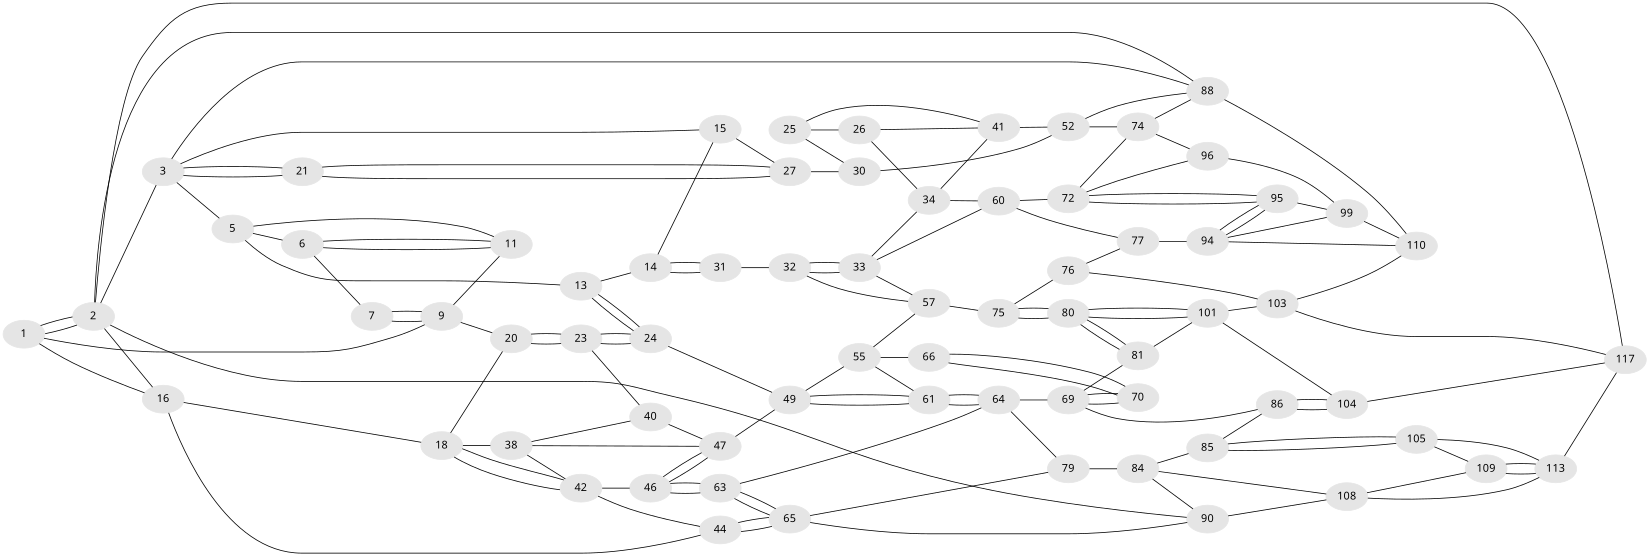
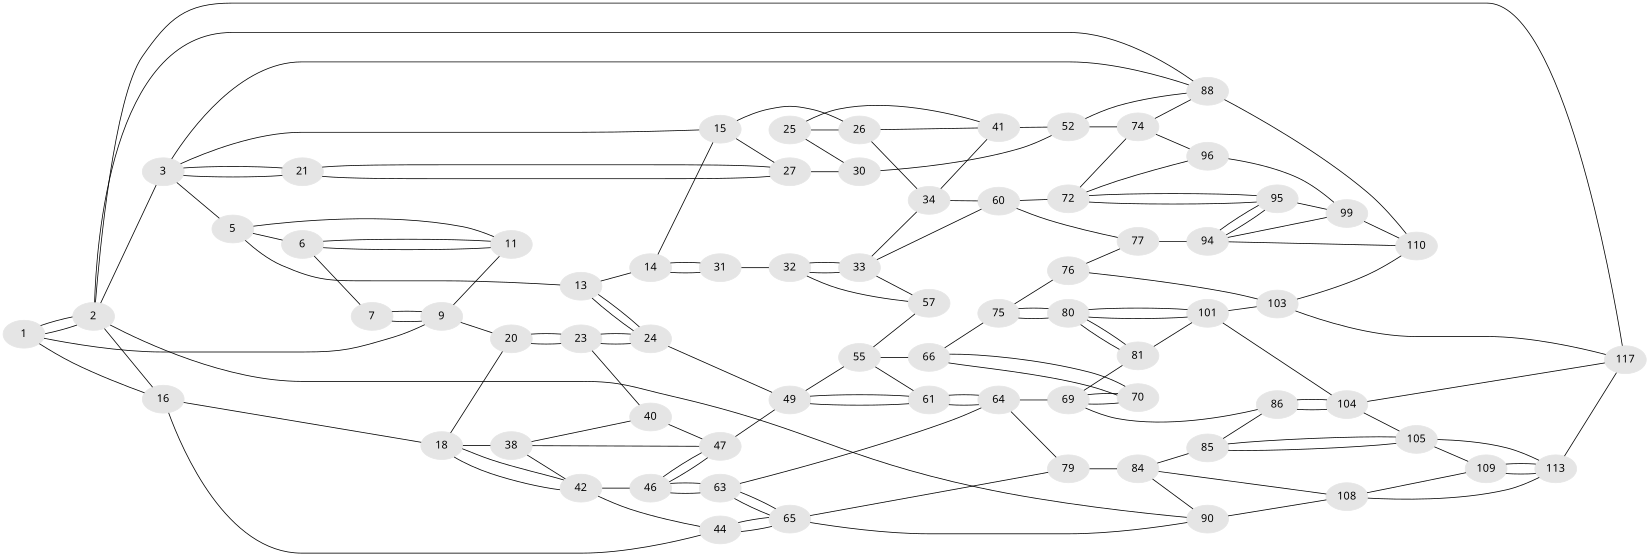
none -> (790, 106)
(964, 308) -> (964, 335)
none -> (1382, 422)
